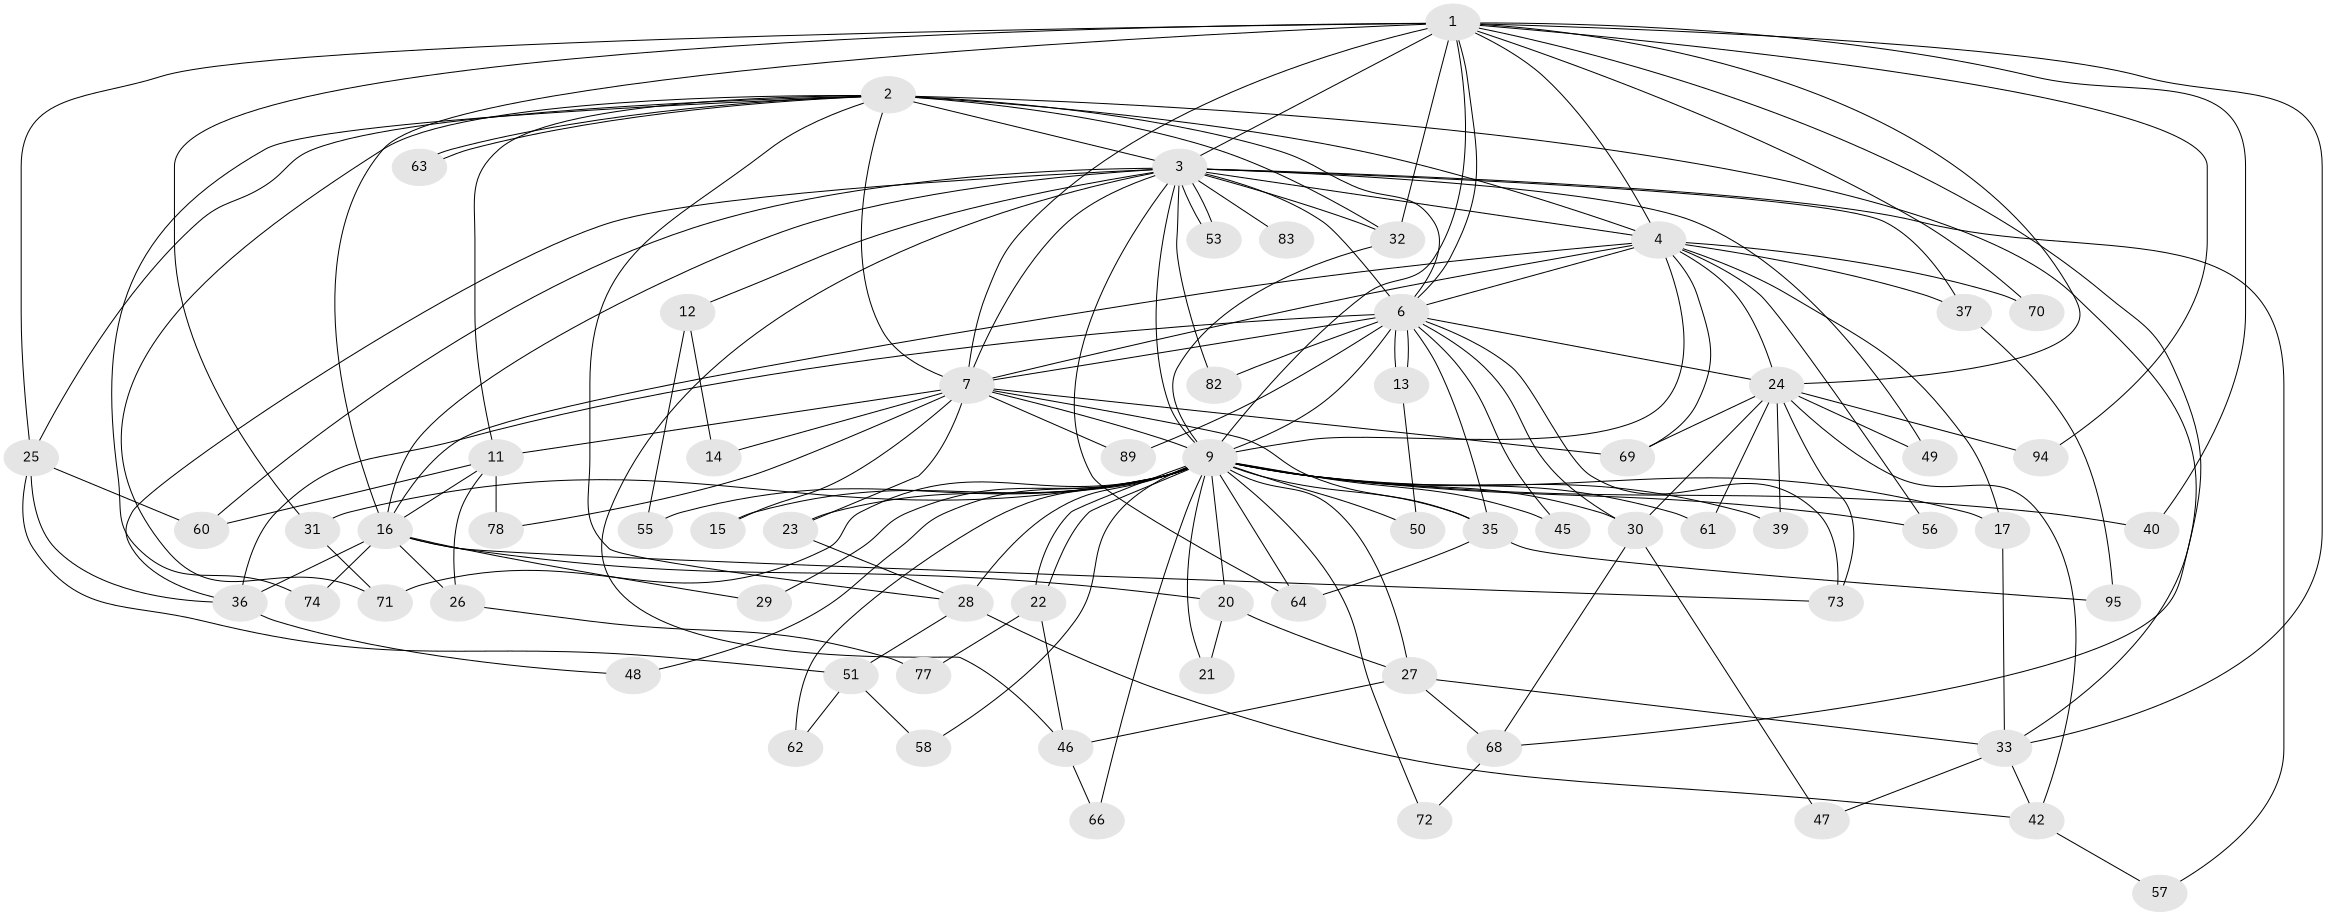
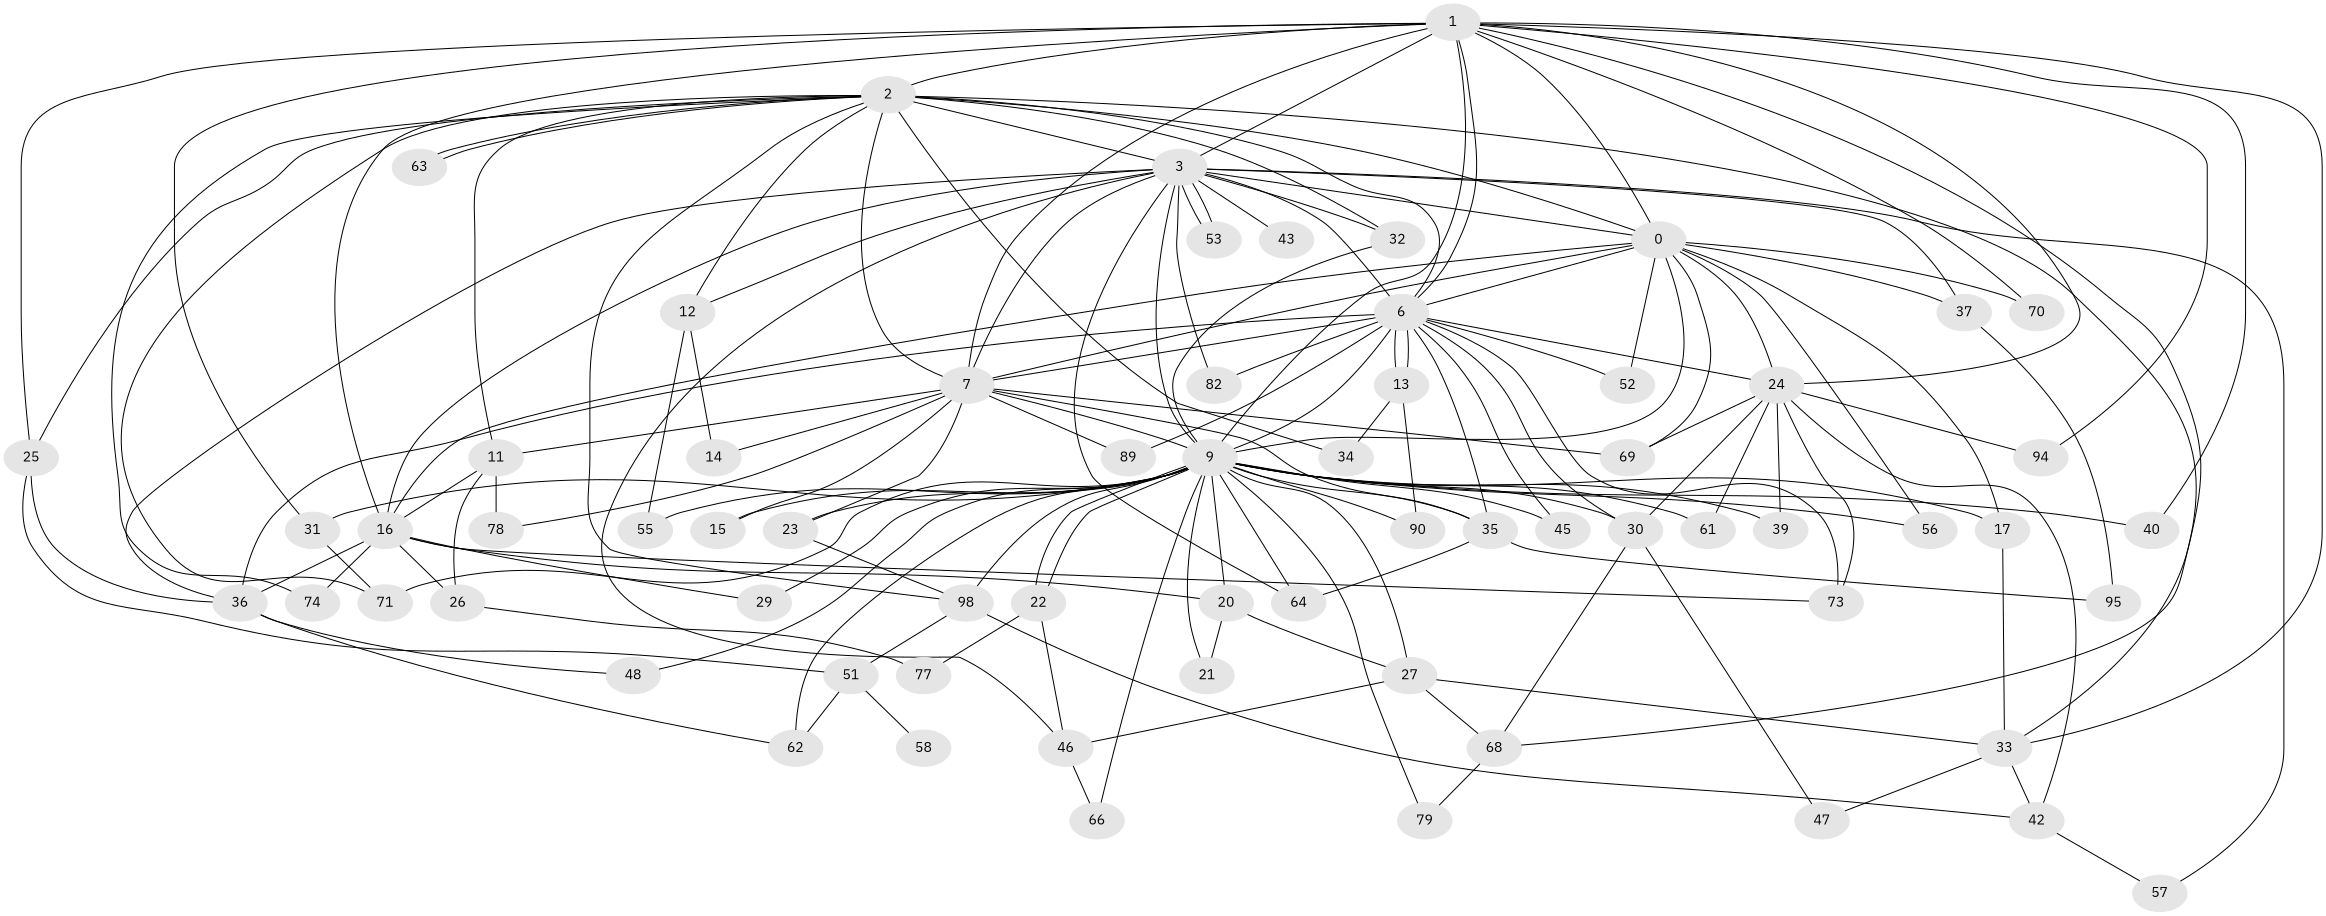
(1424, 136) -> (1128, 46)
none -> (769, 189)
(1287, 240) -> (1287, 240)
(1659, 240) -> (1659, 240)
none -> (1627, 385)
none -> (1346, 458)
(1930, 458) -> none
(202, 530) -> none
(1418, 530) -> (1418, 530)
(966, 603) -> (966, 603)
(1082, 610) -> none
none -> (512, 689)
(1425, 821) -> (1425, 821)
